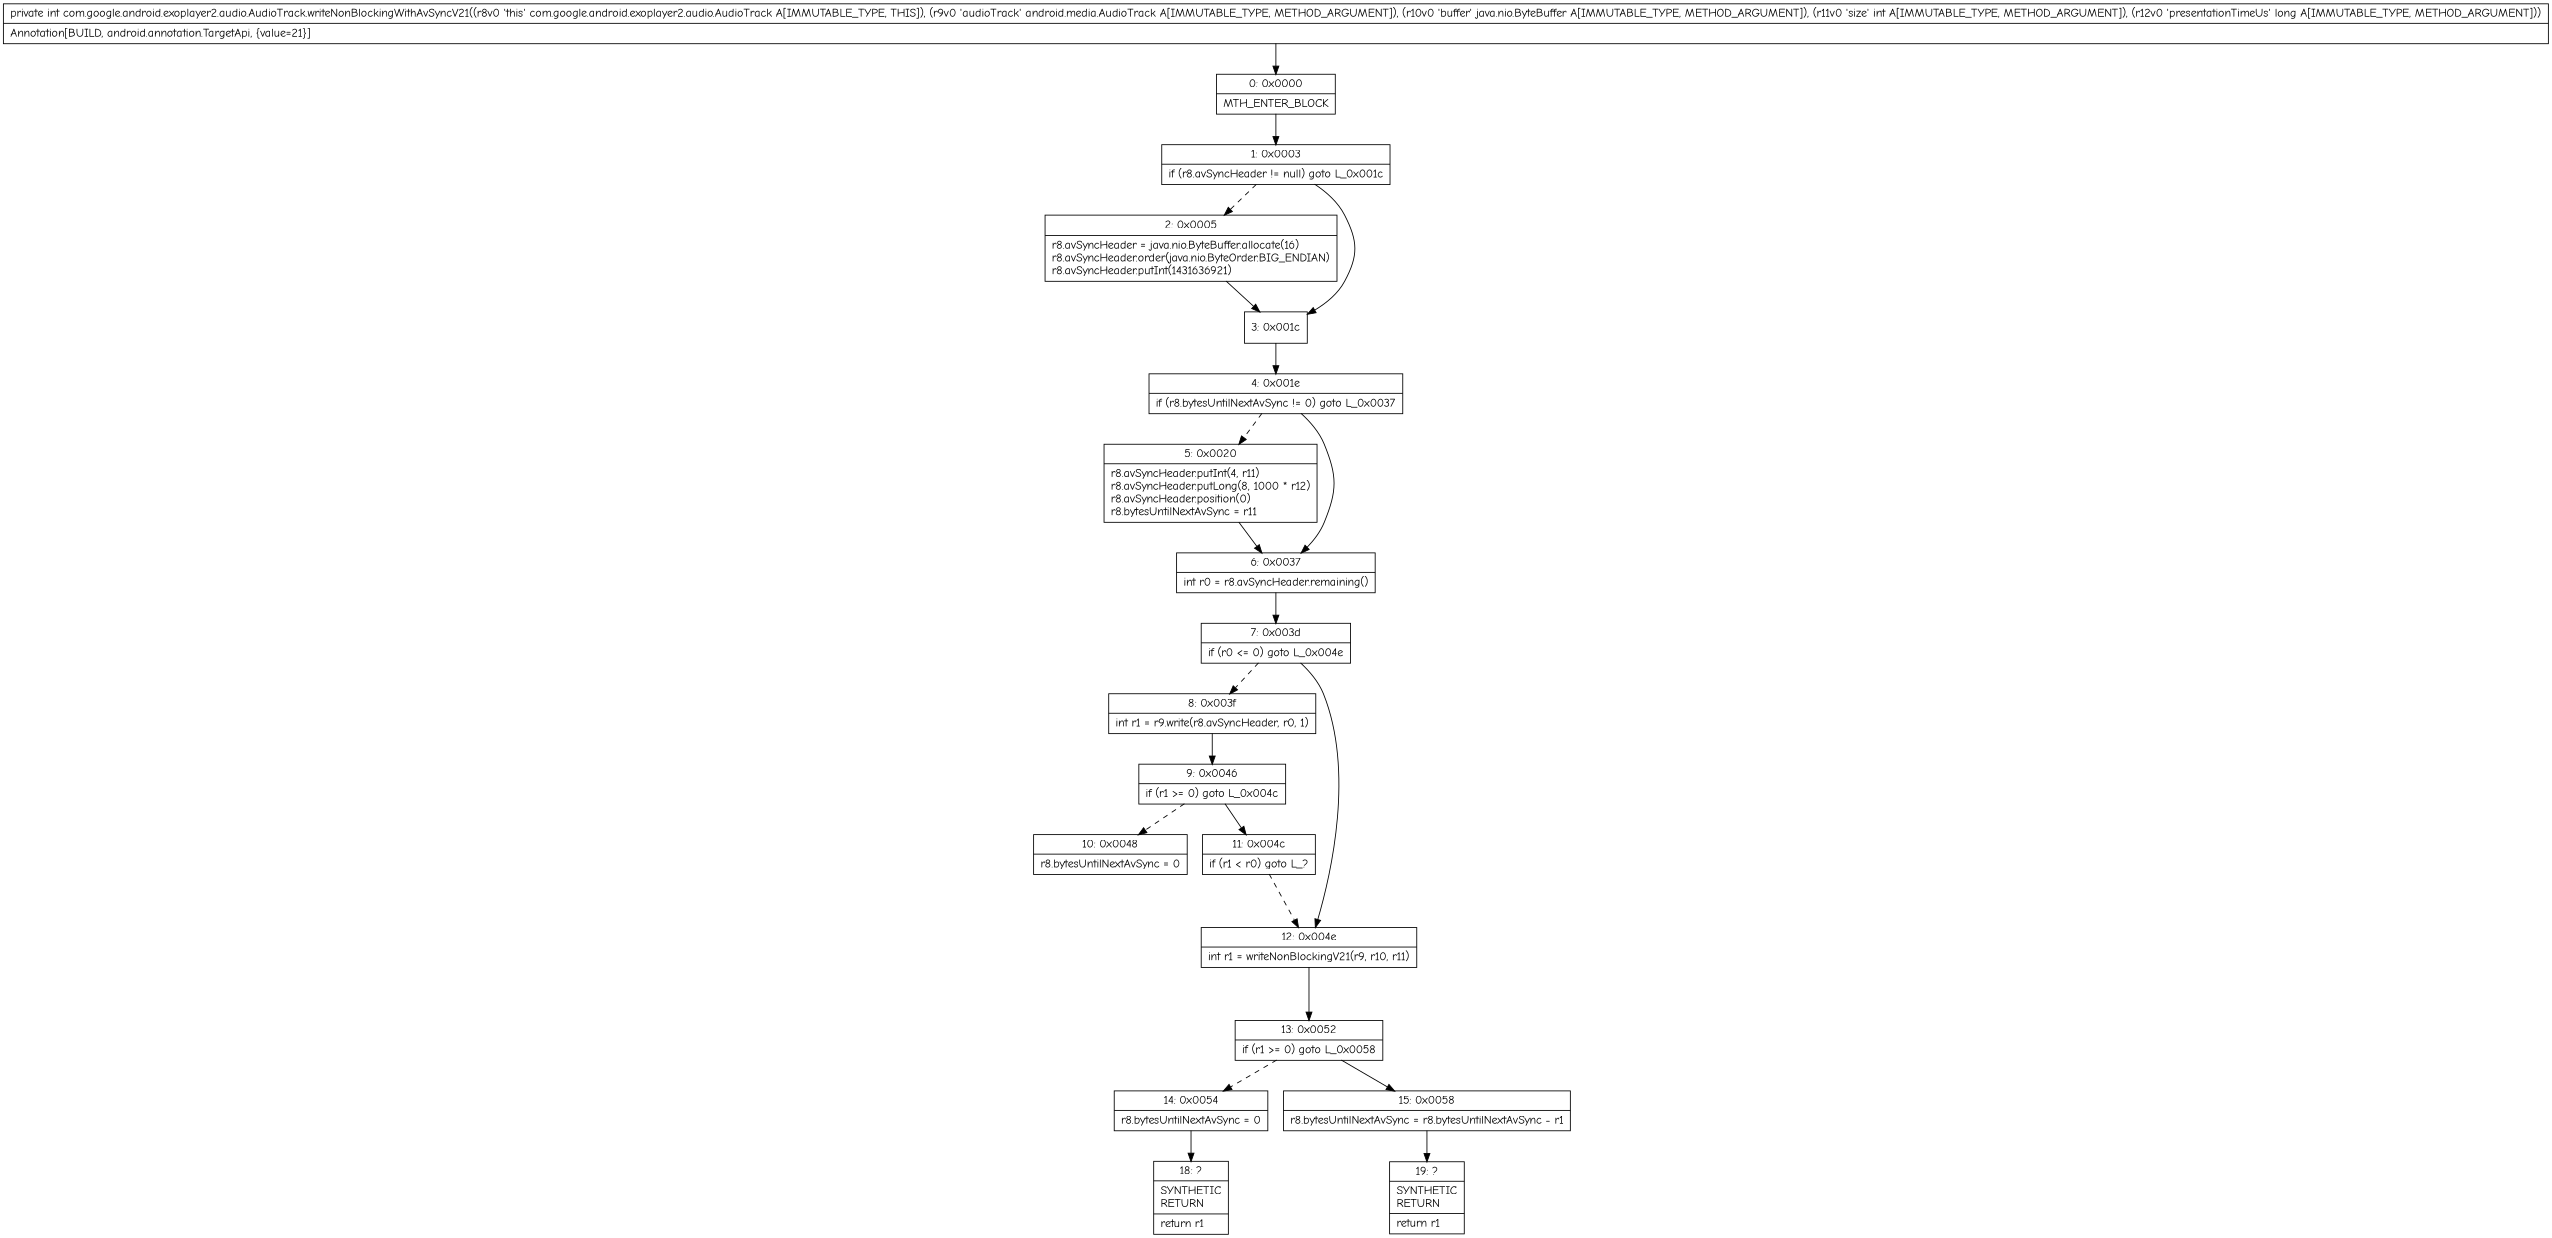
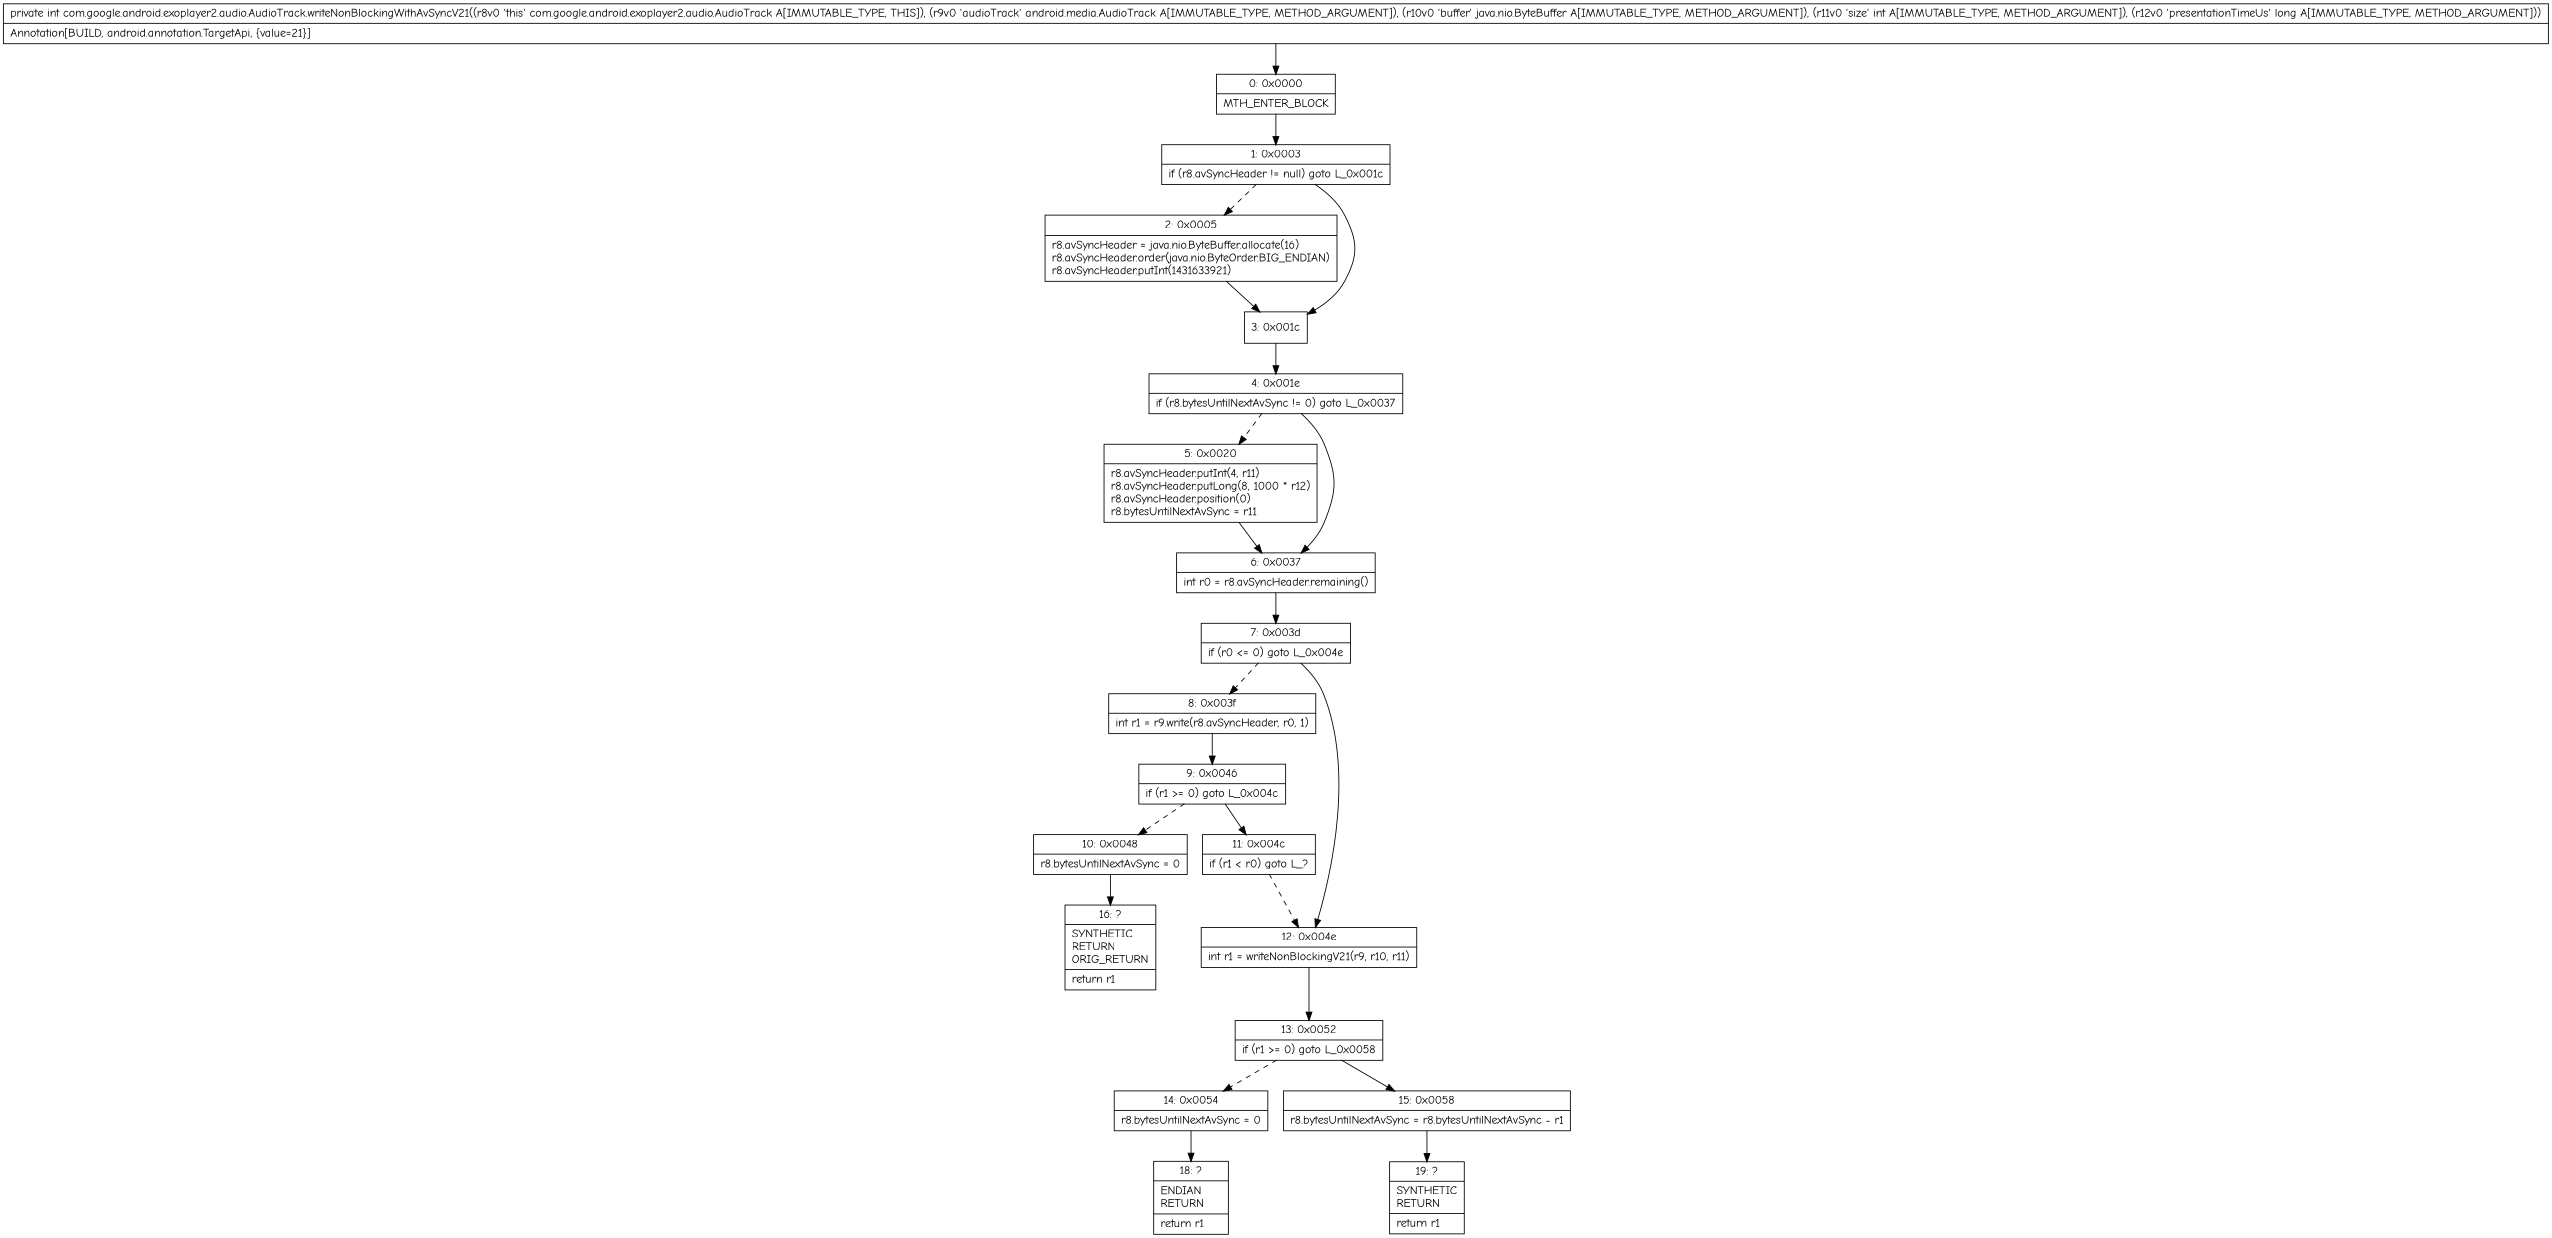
(1142, 271) -> (1141, 271)
none -> (1110, 947)
(1191, 1191) -> (1181, 1191)
